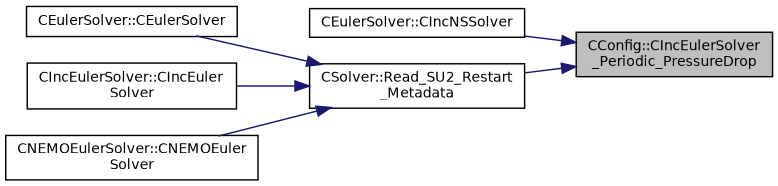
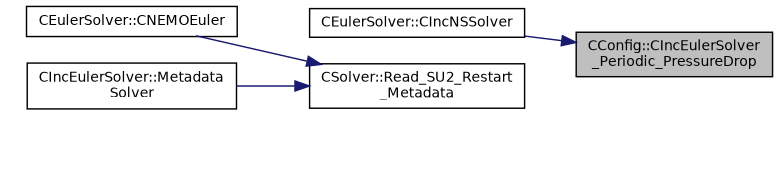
(132, 22) -> (132, 22)
(543, 71) -> none
(132, 86) -> (132, 86)
(132, 158) -> none
